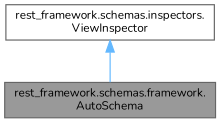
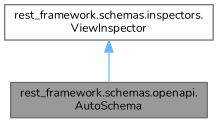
(110, 100) -> (109, 100)
